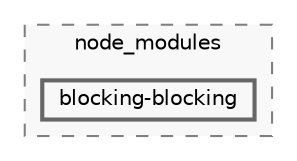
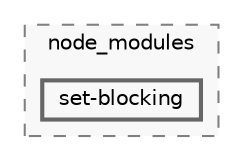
(148, 100) -> (122, 100)
